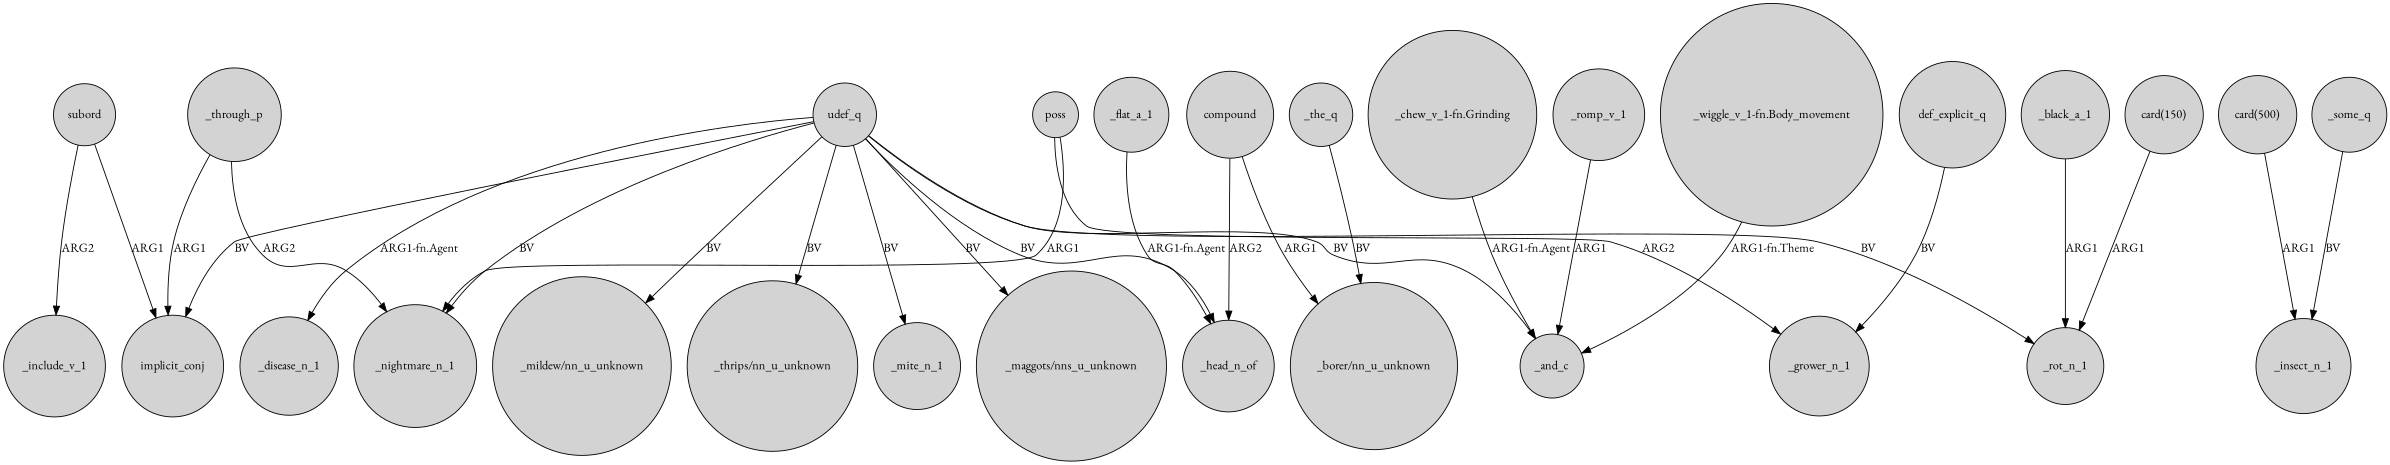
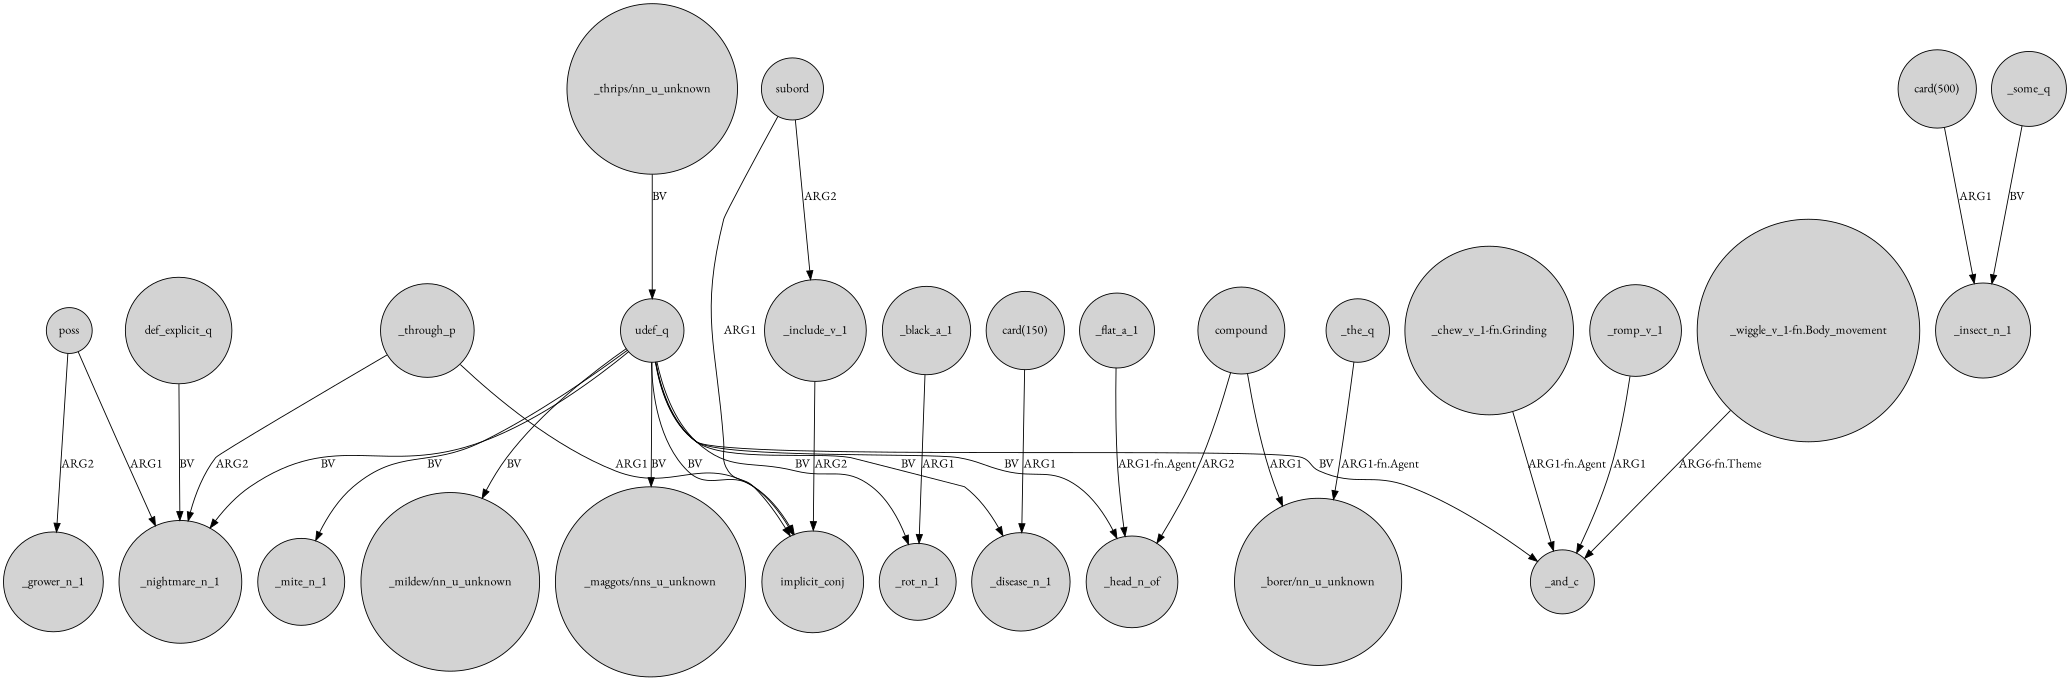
(817, 210) -> (652, 232)
(2116, 236) -> (1023, 447)
(419, 248) -> (909, 464)
(1363, 248) -> (1380, 464)
(1773, 248) -> (1720, 464)
(1916, 253) -> (179, 448)
none -> (814, 445)
